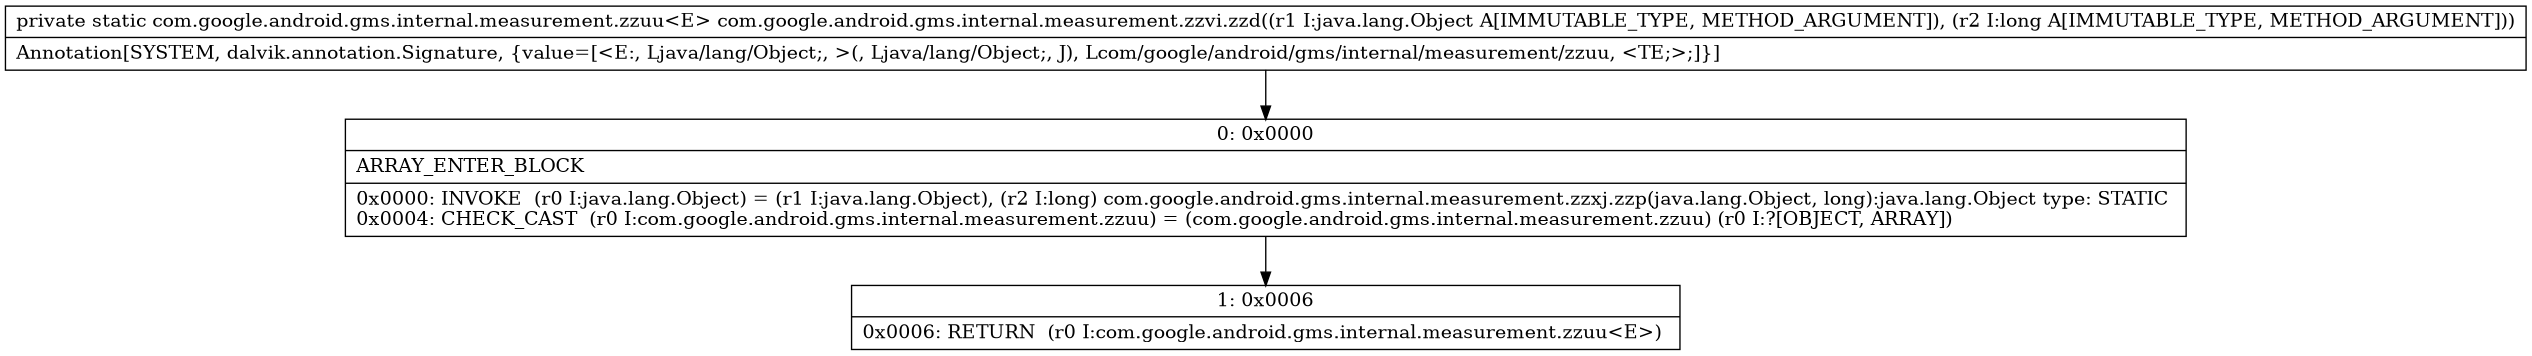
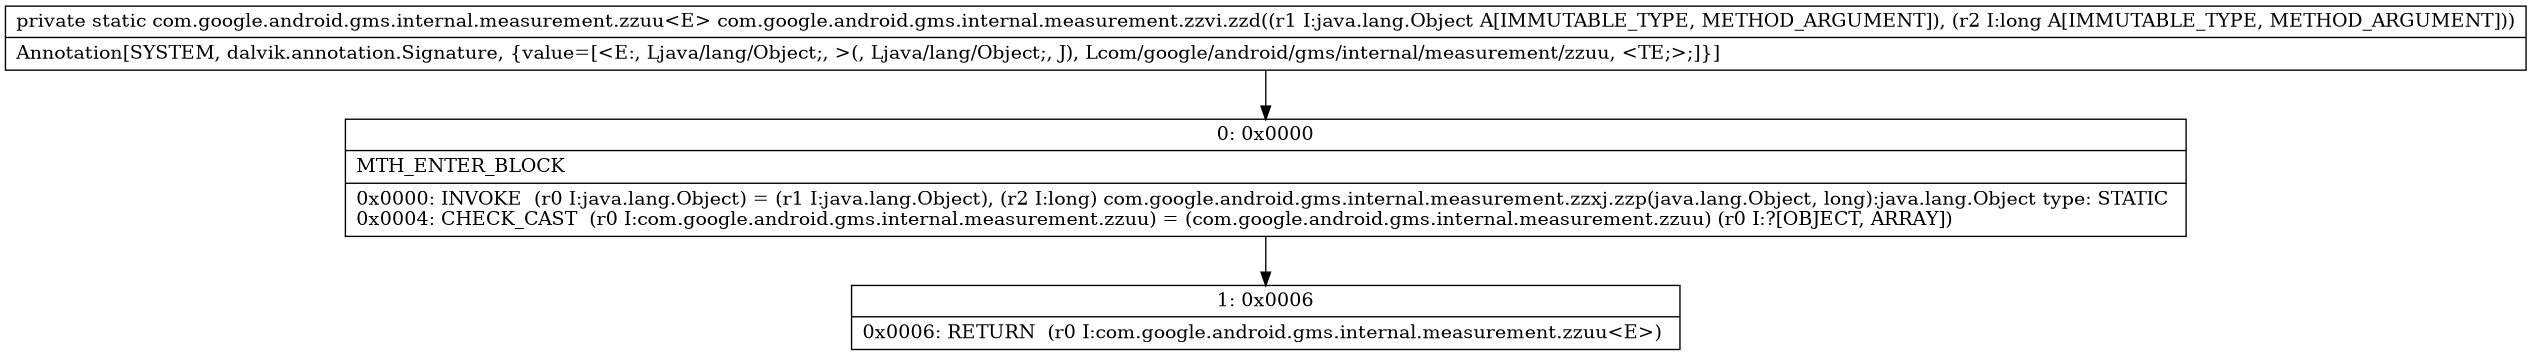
(471, 166) -> (461, 166)
